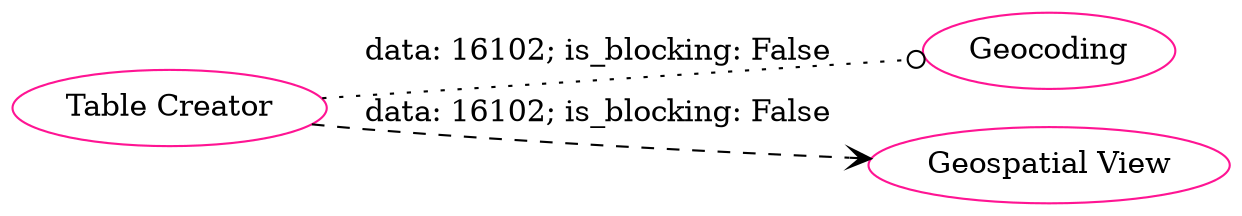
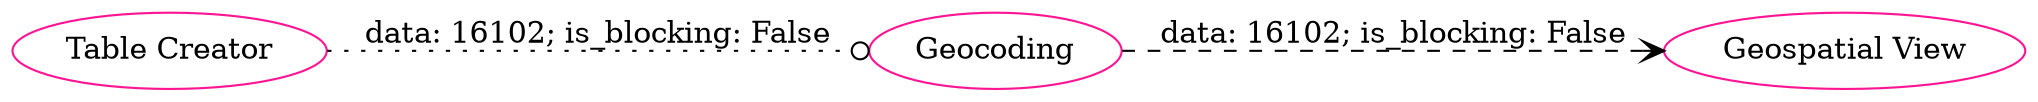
(580, 144) -> (1383, 51)
